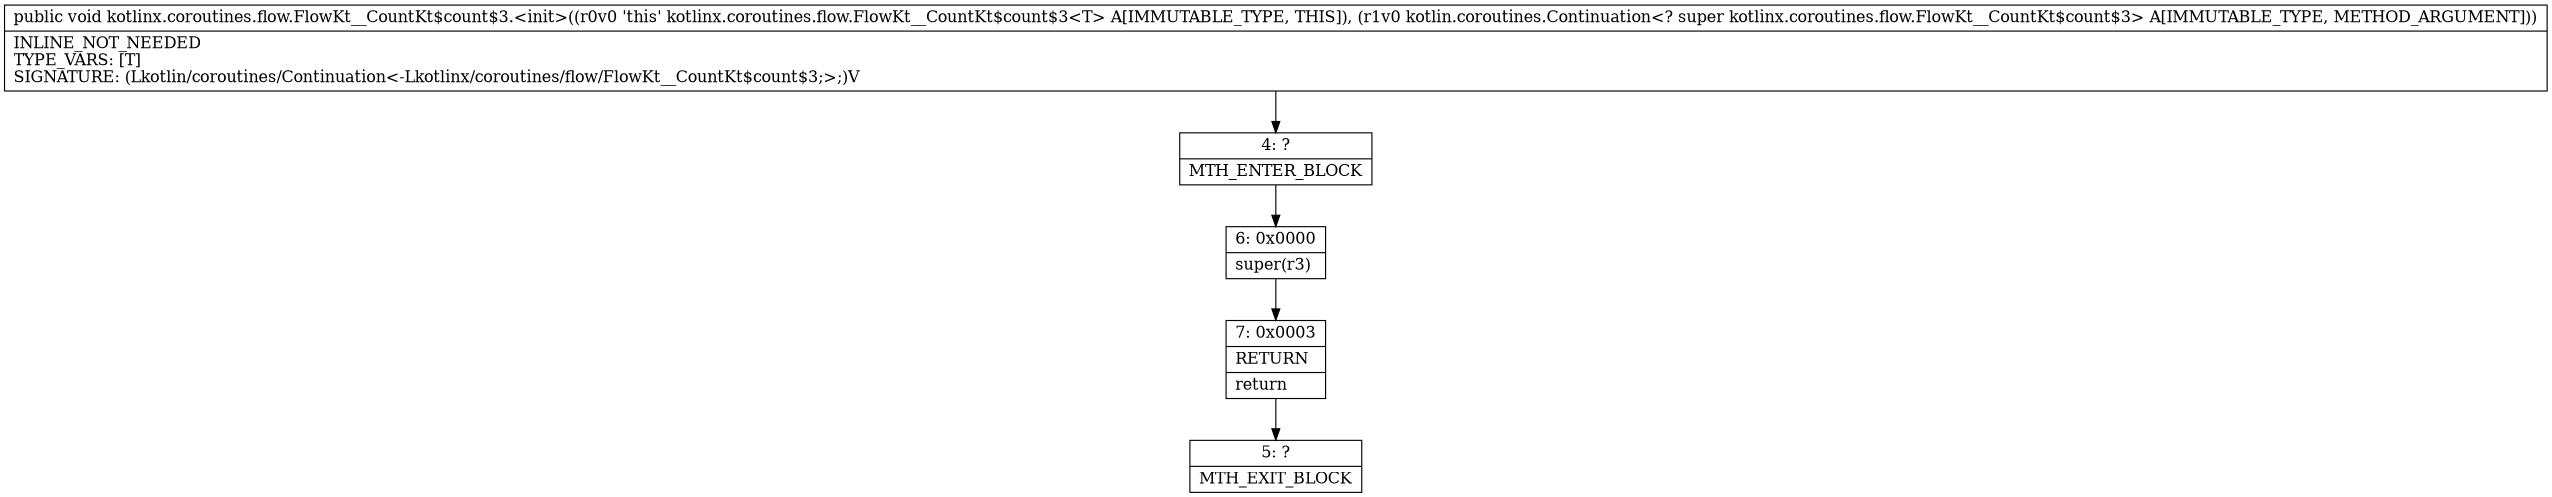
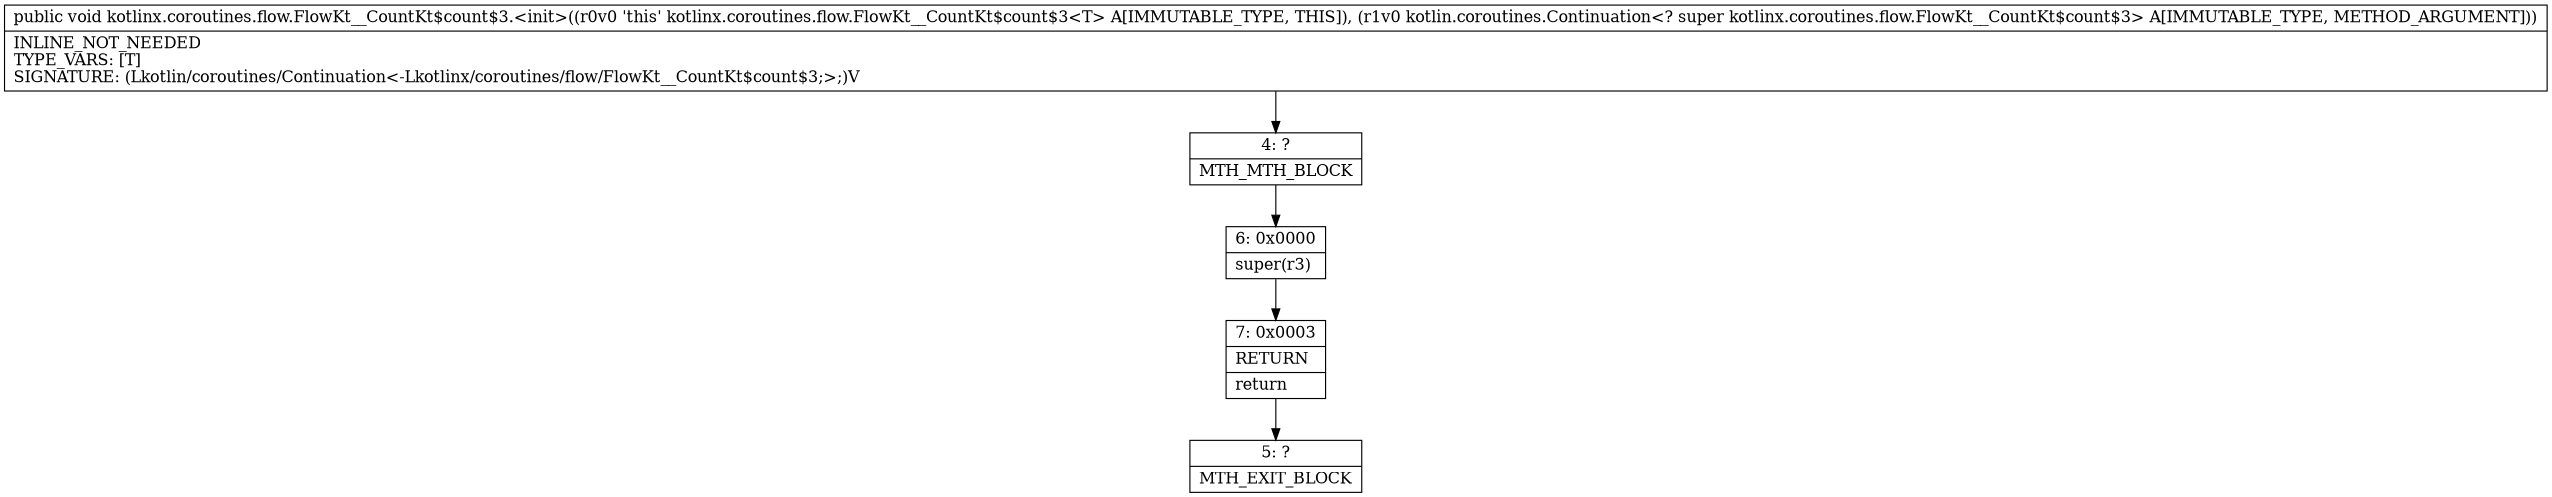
(1276, 171) -> (1276, 171)
